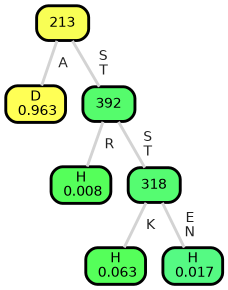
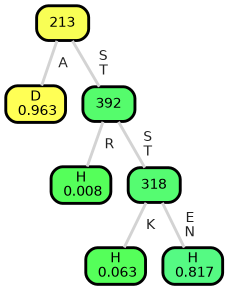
(193, 266) -> (193, 266)
